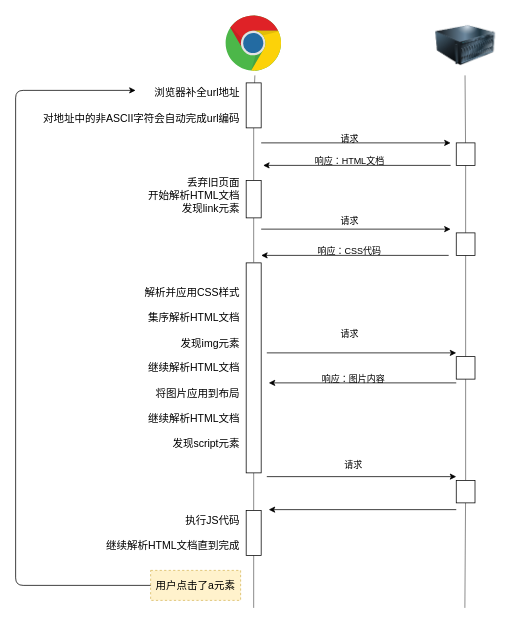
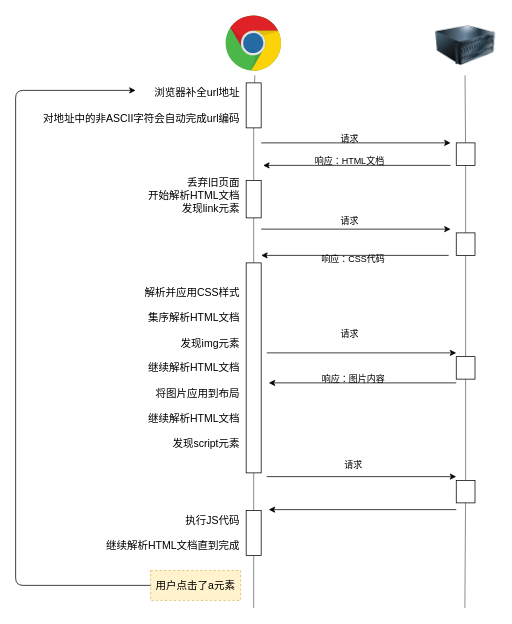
(349, 252) -> (353, 259)
